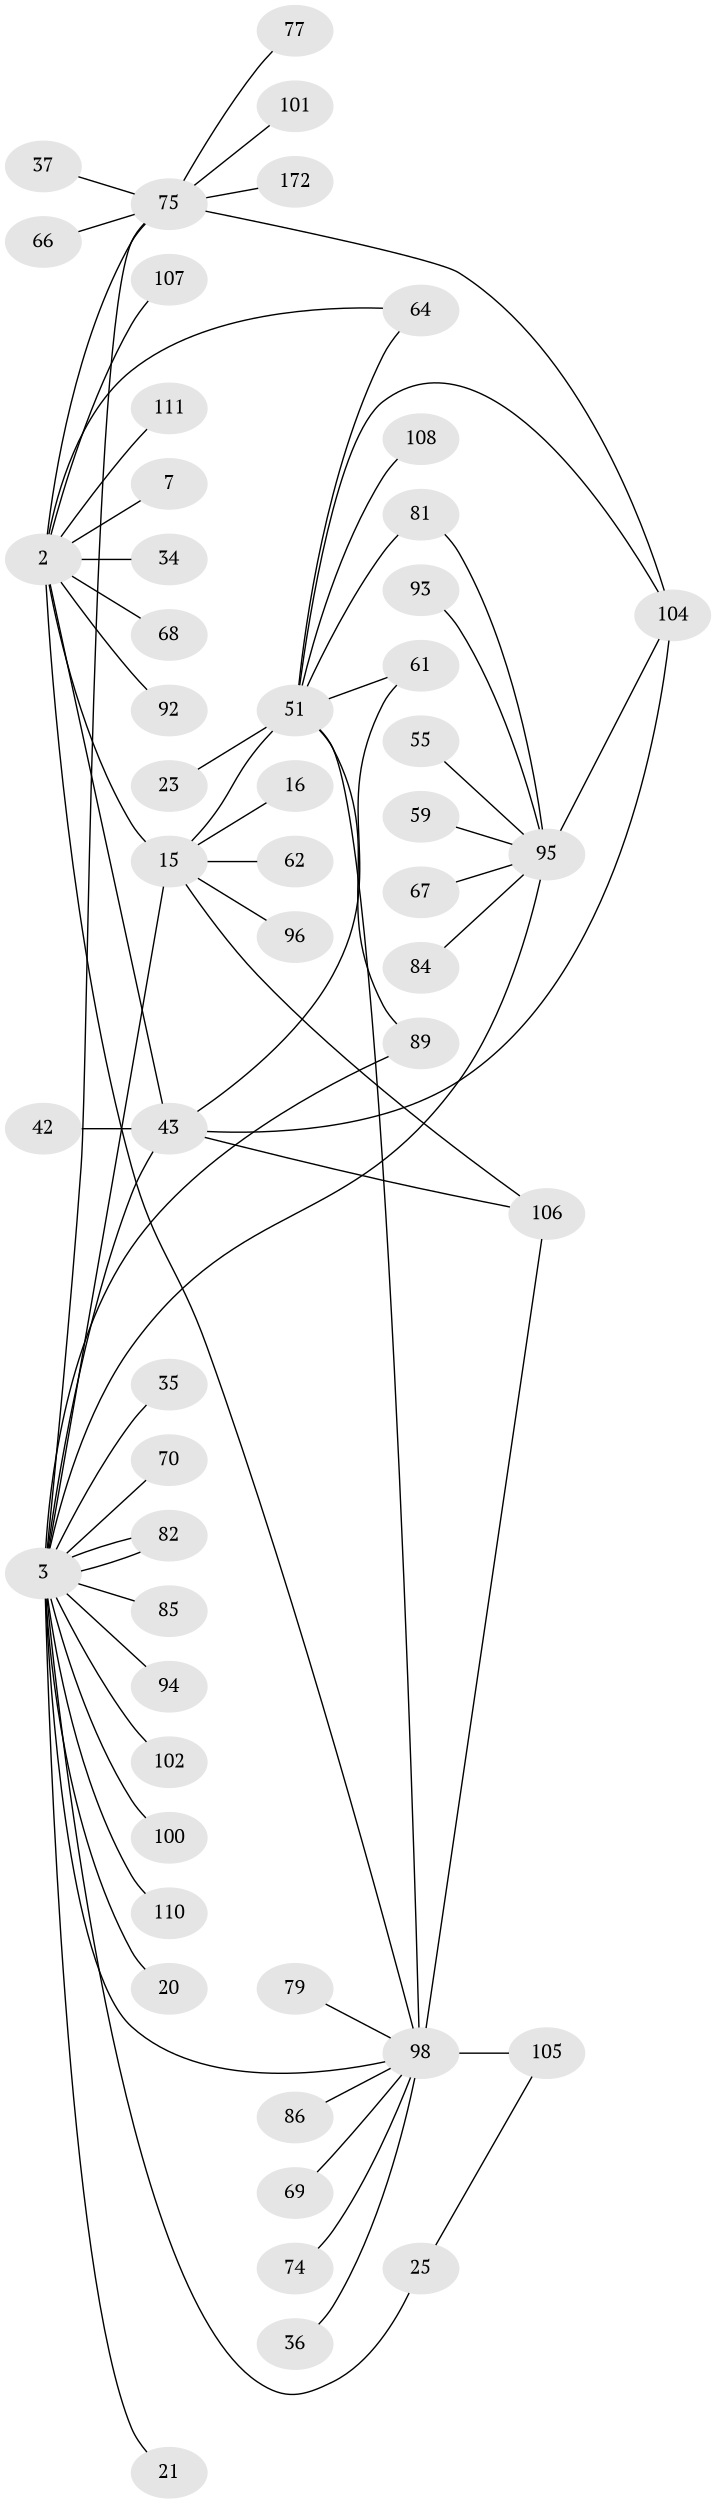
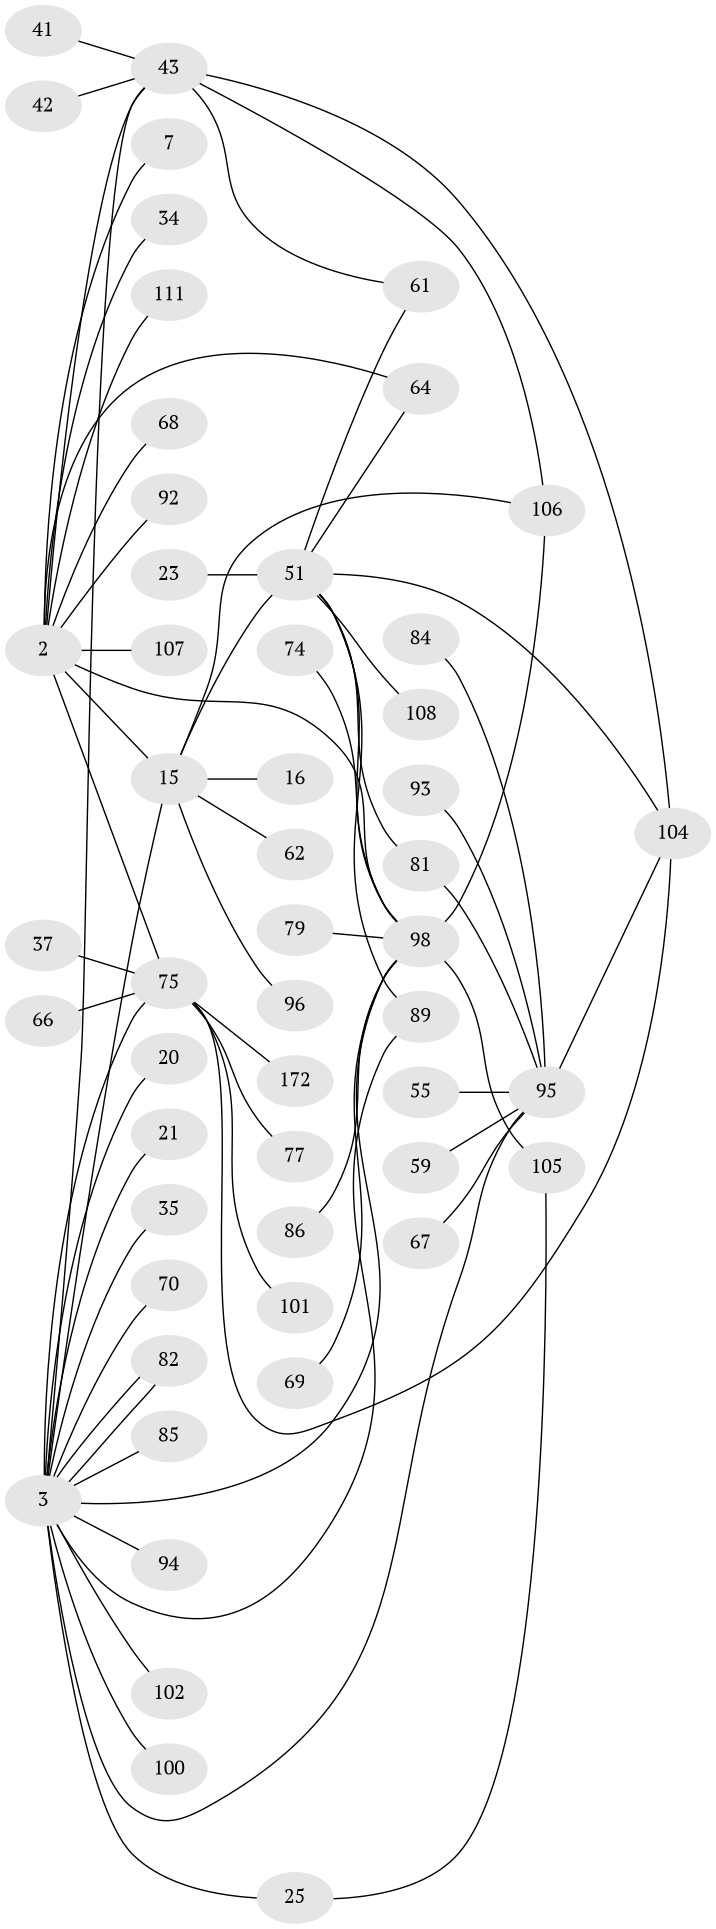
none -> (43, 31)
(169, 1913) -> none
(295, 2344) -> none
